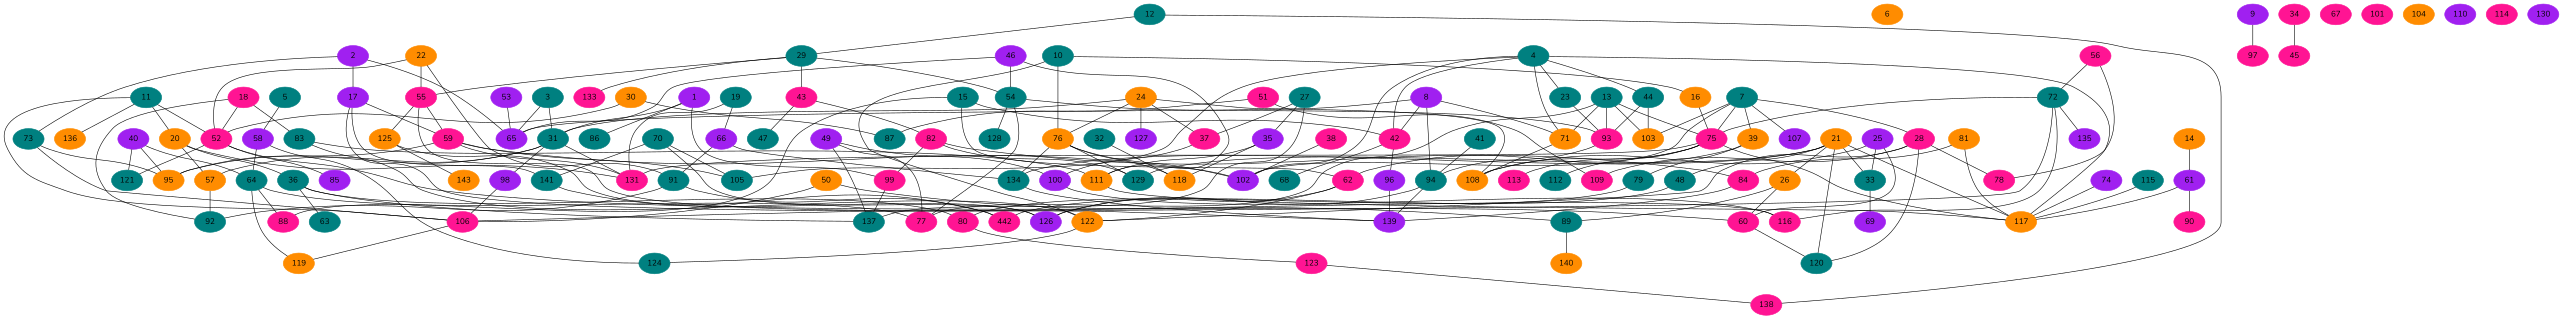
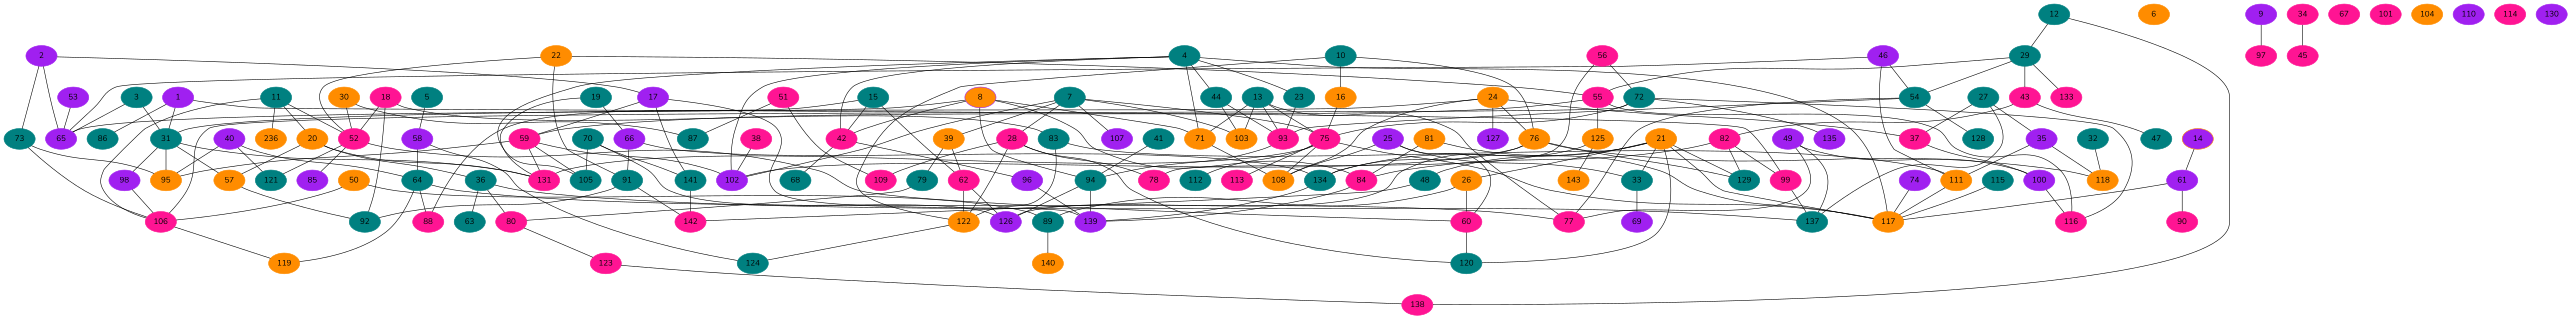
(1426, 97) -> (980, 97)
(70, 139) -> (271, 139)
(2189, 139) -> (2198, 139)
none -> (1087, 142)
(1004, 222) -> (691, 222)
